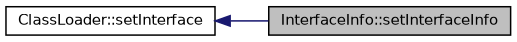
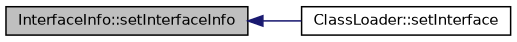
(249, 21) -> (282, 21)
